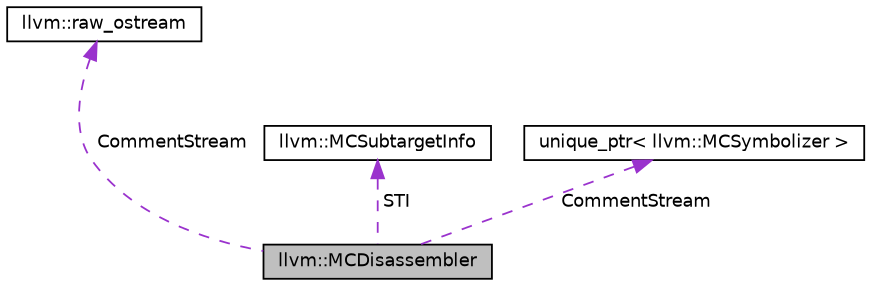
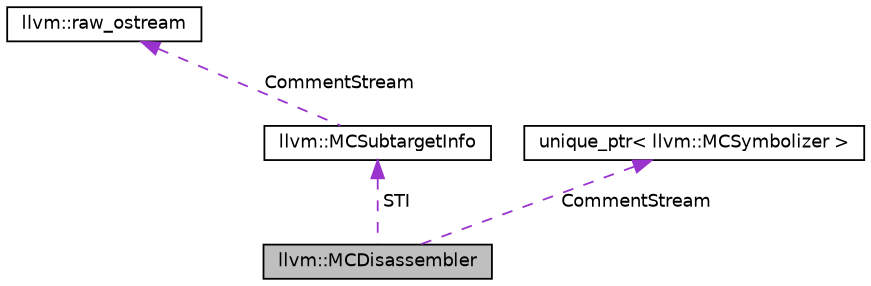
(124, 194) -> (249, 87)
